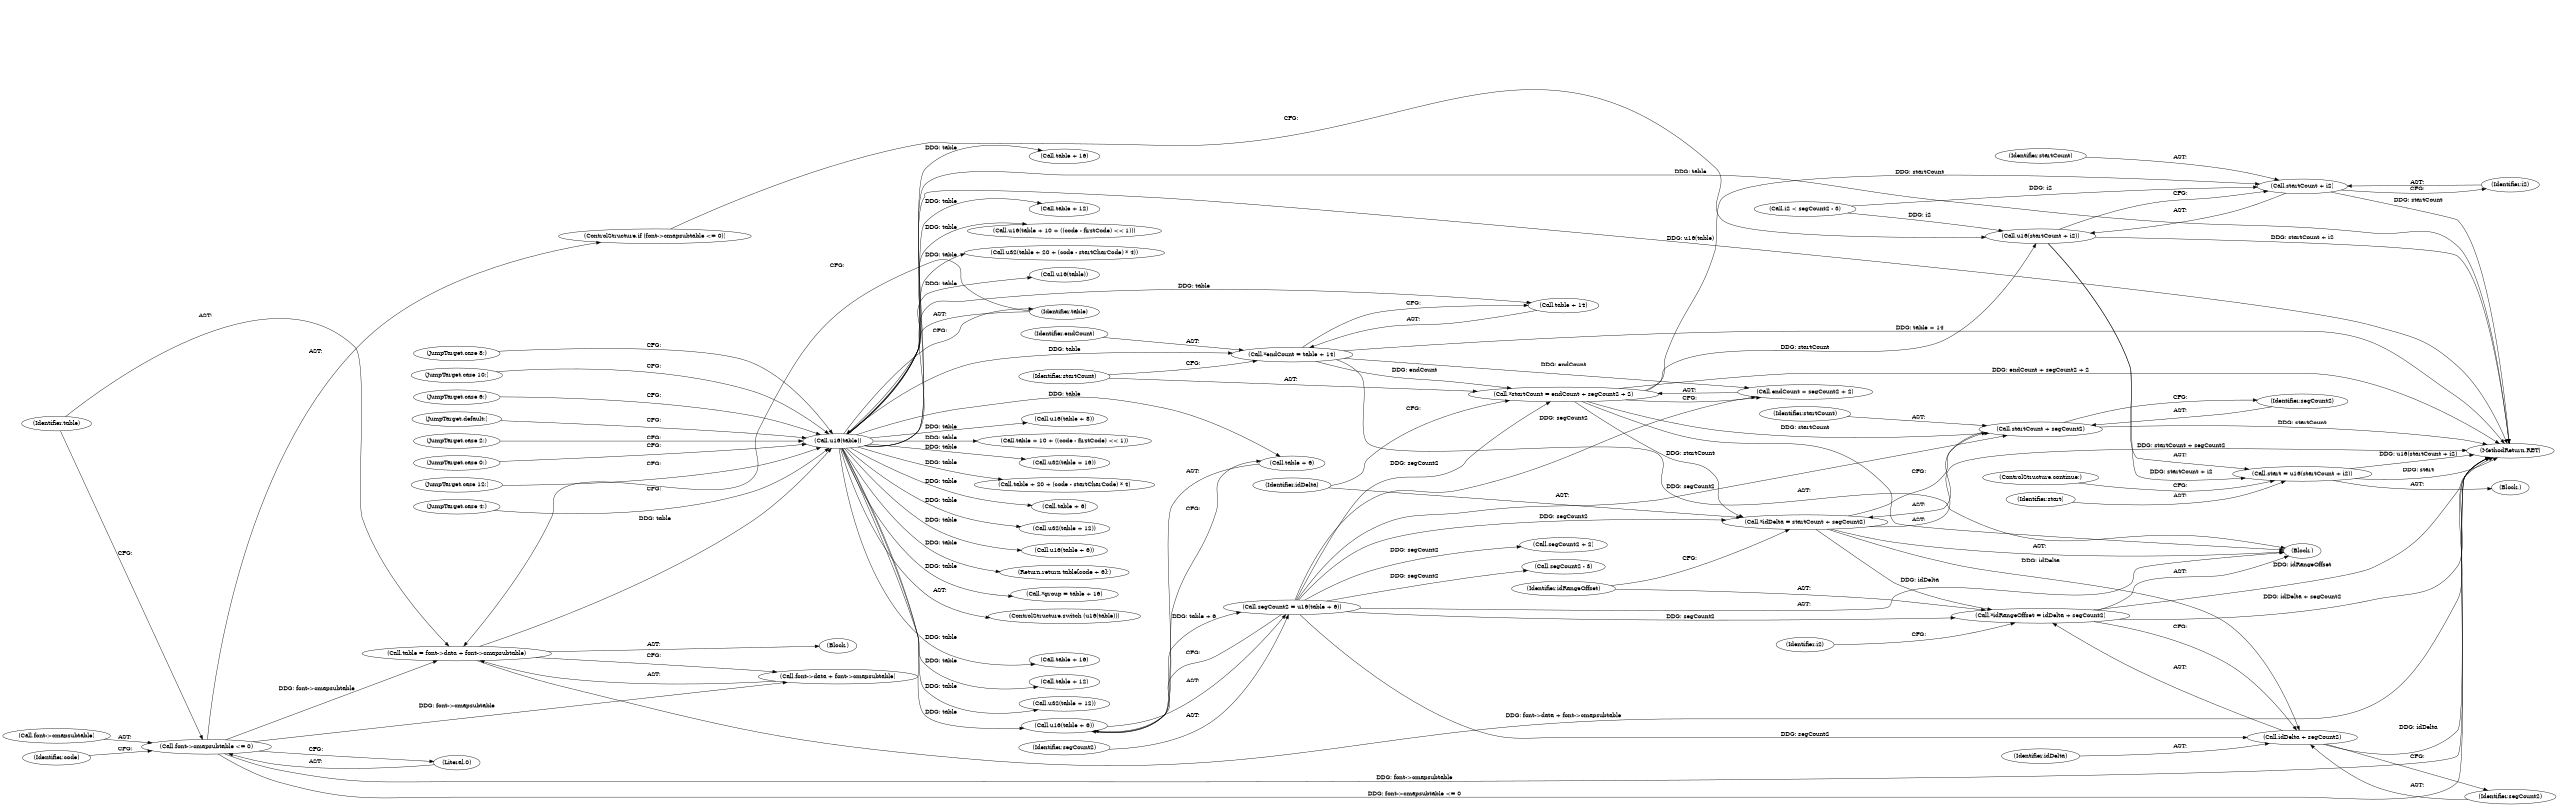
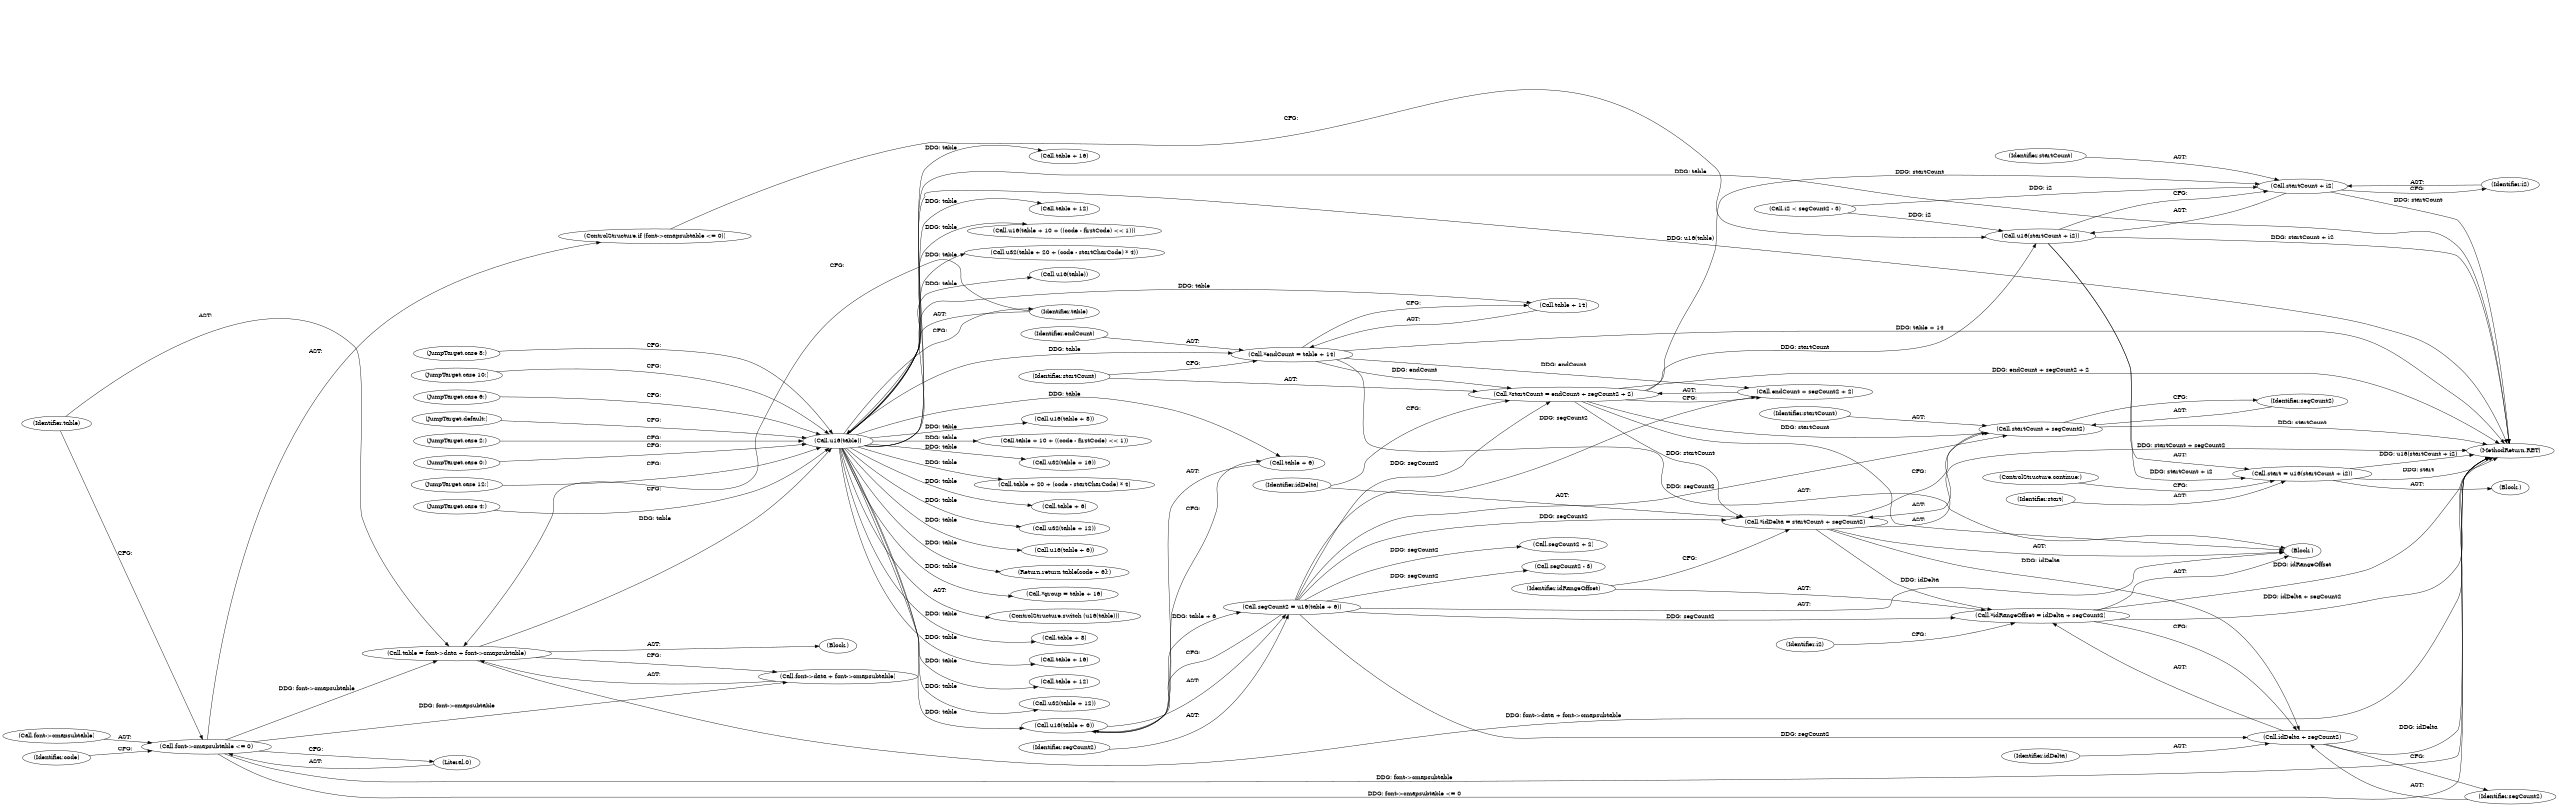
none -> (1064, 638)
